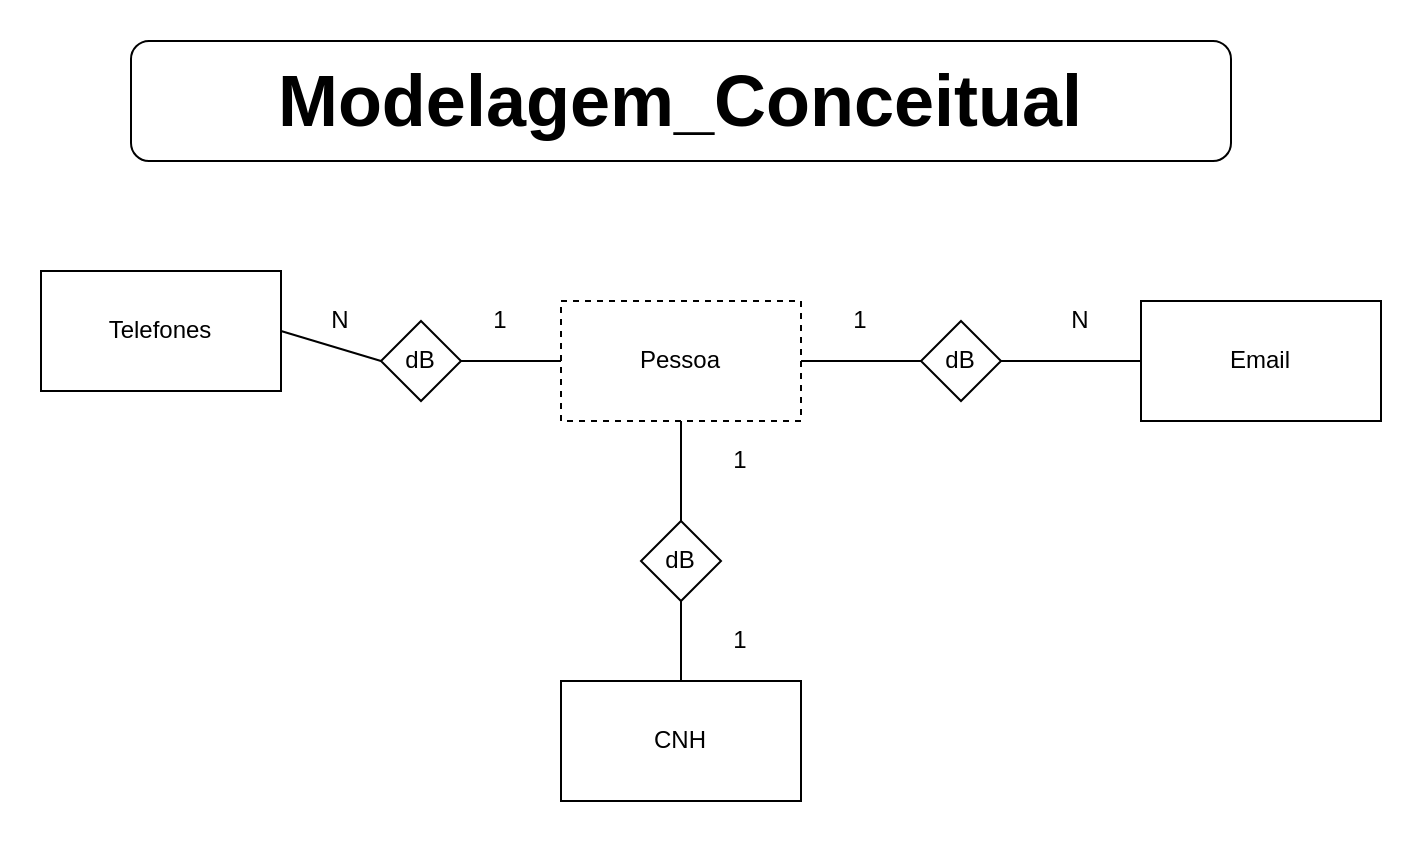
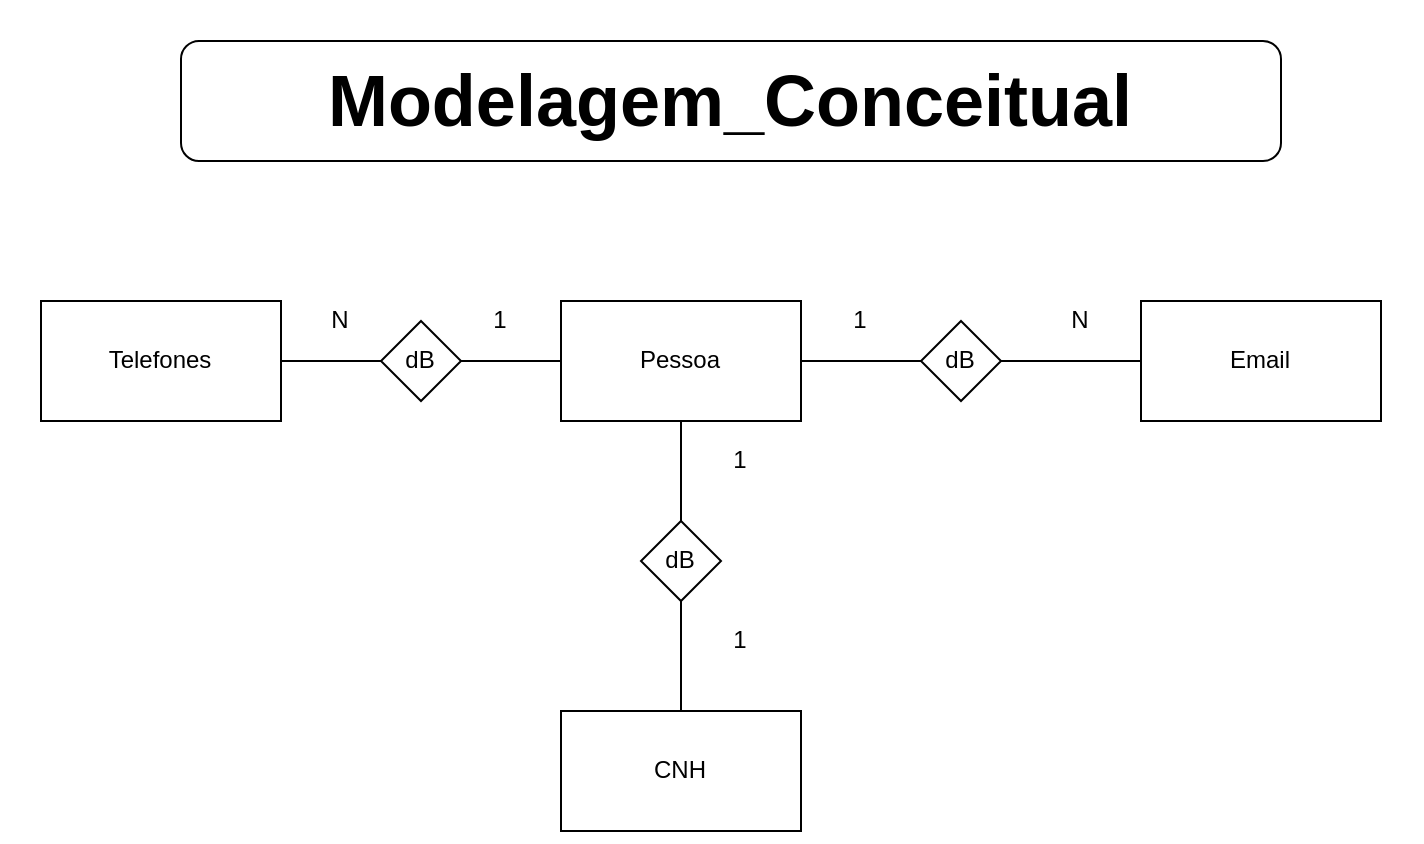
(681, 101) -> (731, 101)
(161, 331) -> (161, 361)
(681, 361) -> (681, 361)
(681, 741) -> (681, 771)
